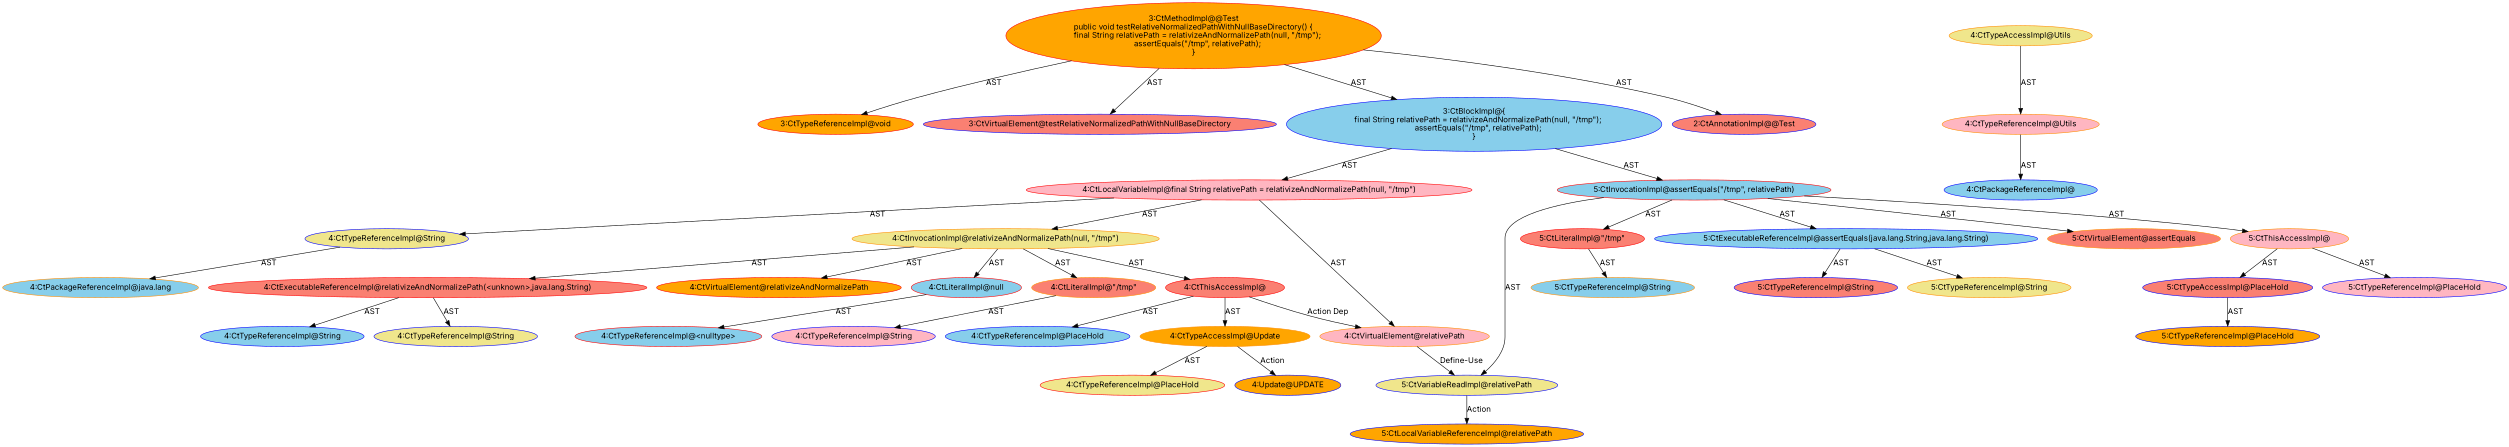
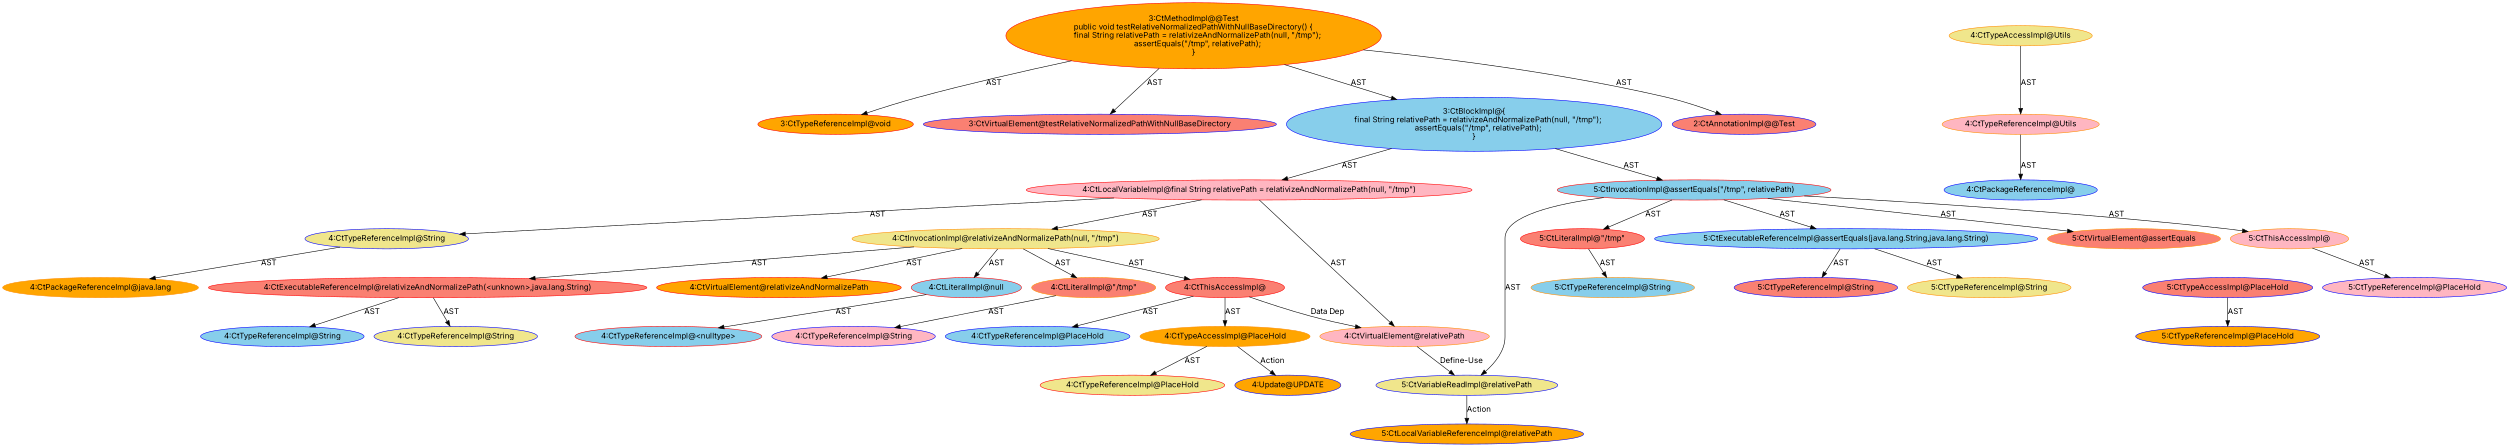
(2261, 261) -> none
(101, 288) -> (101, 288)
(1328, 312) -> (1328, 312)
(1225, 336) -> (1225, 336)
